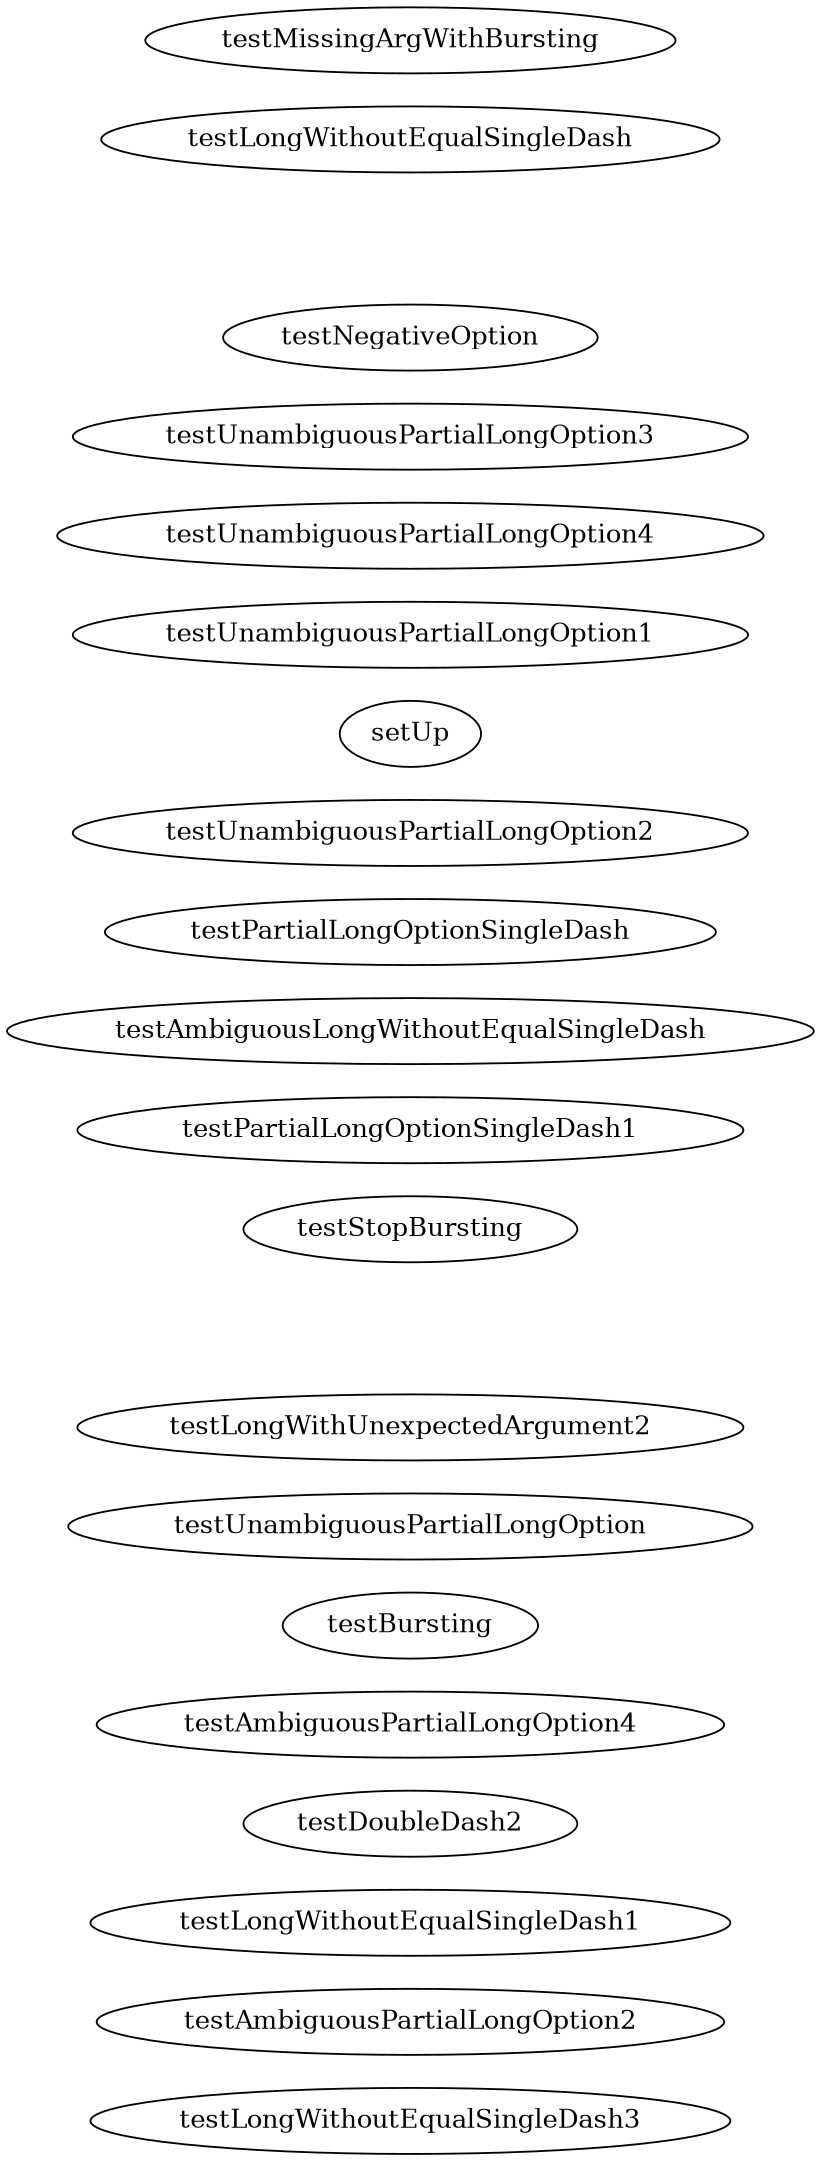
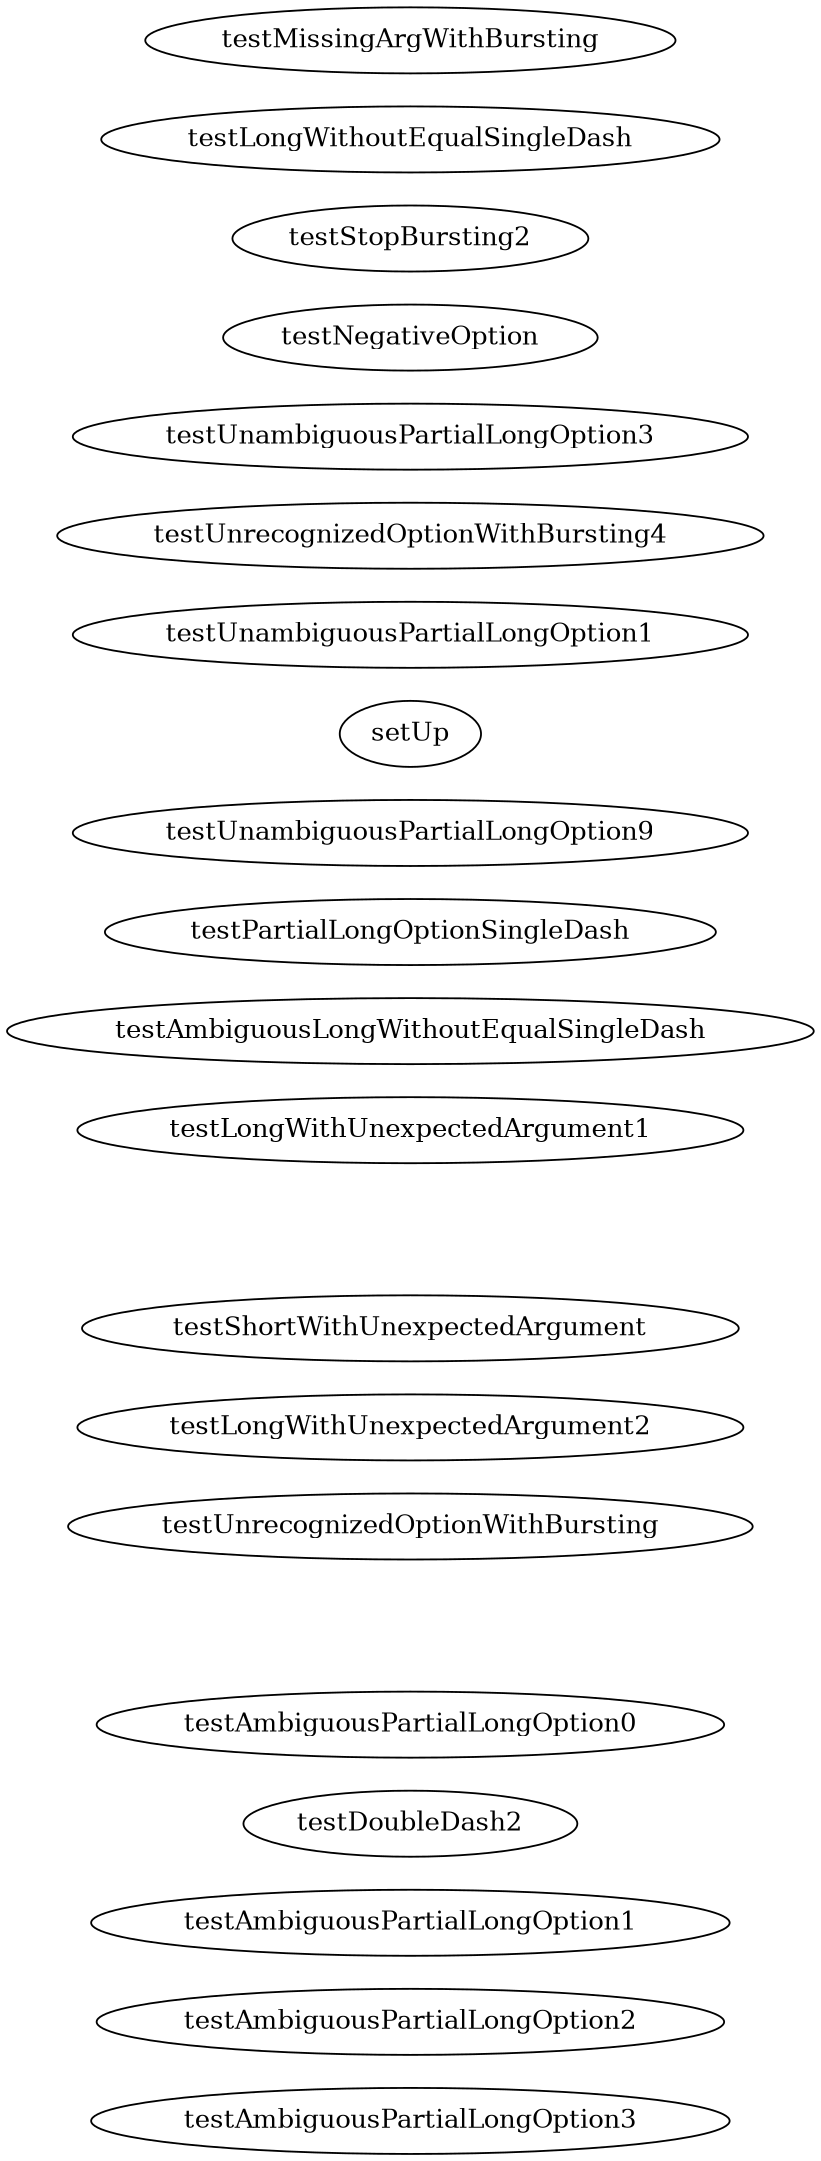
none -> (410, 239)
(410, 536) -> (410, 536)
(410, 833) -> (410, 833)
(410, 1130) -> (410, 1130)
(410, 1229) -> none
none -> (410, 1328)
(410, 1526) -> (410, 1526)
(410, 1626) -> none
(410, 1725) -> (410, 1725)
(410, 1923) -> (410, 1923)
(410, 2121) -> (410, 2121)
